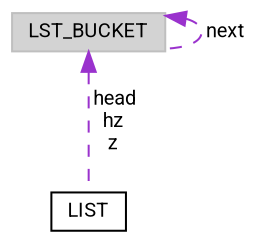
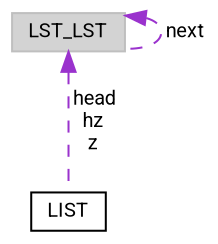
(89, 32) -> (69, 32)
